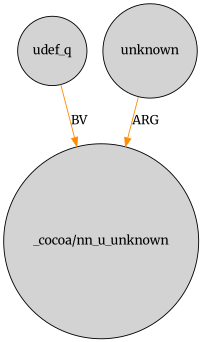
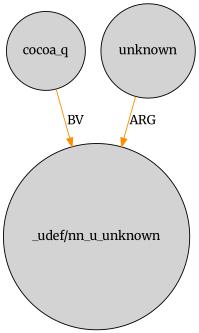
(52, 51) -> (46, 51)
(101, 241) -> (97, 237)
